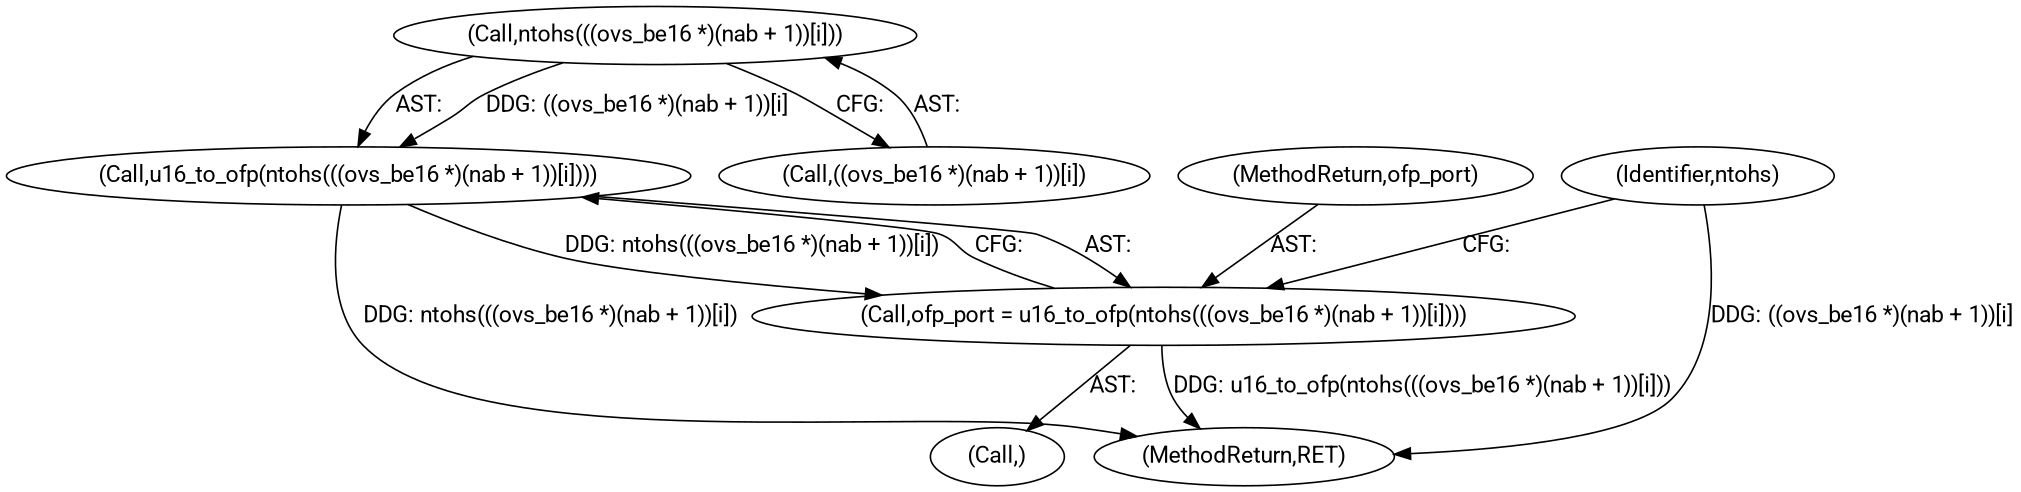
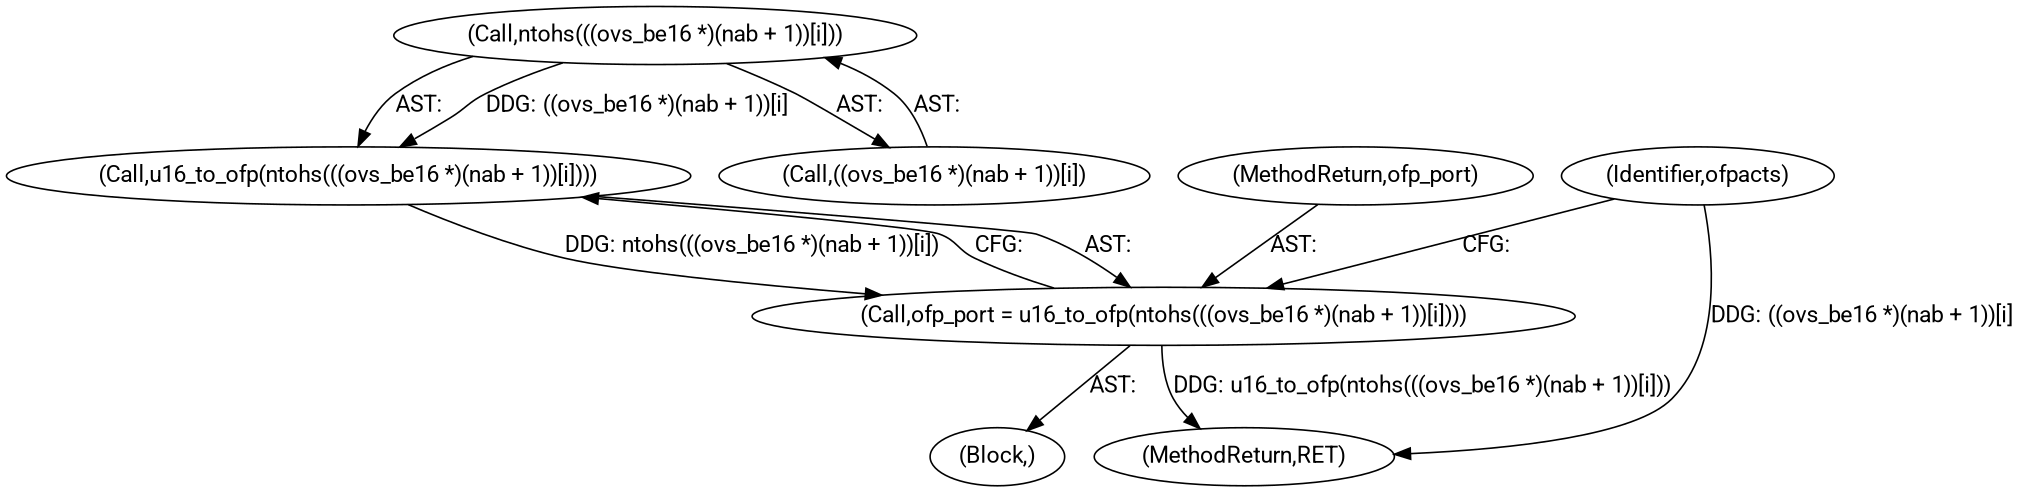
(863, 106) -> (863, 106)
(1698, 176) -> (1698, 176)
(661, 419) -> none
(997, 457) -> (997, 457)
